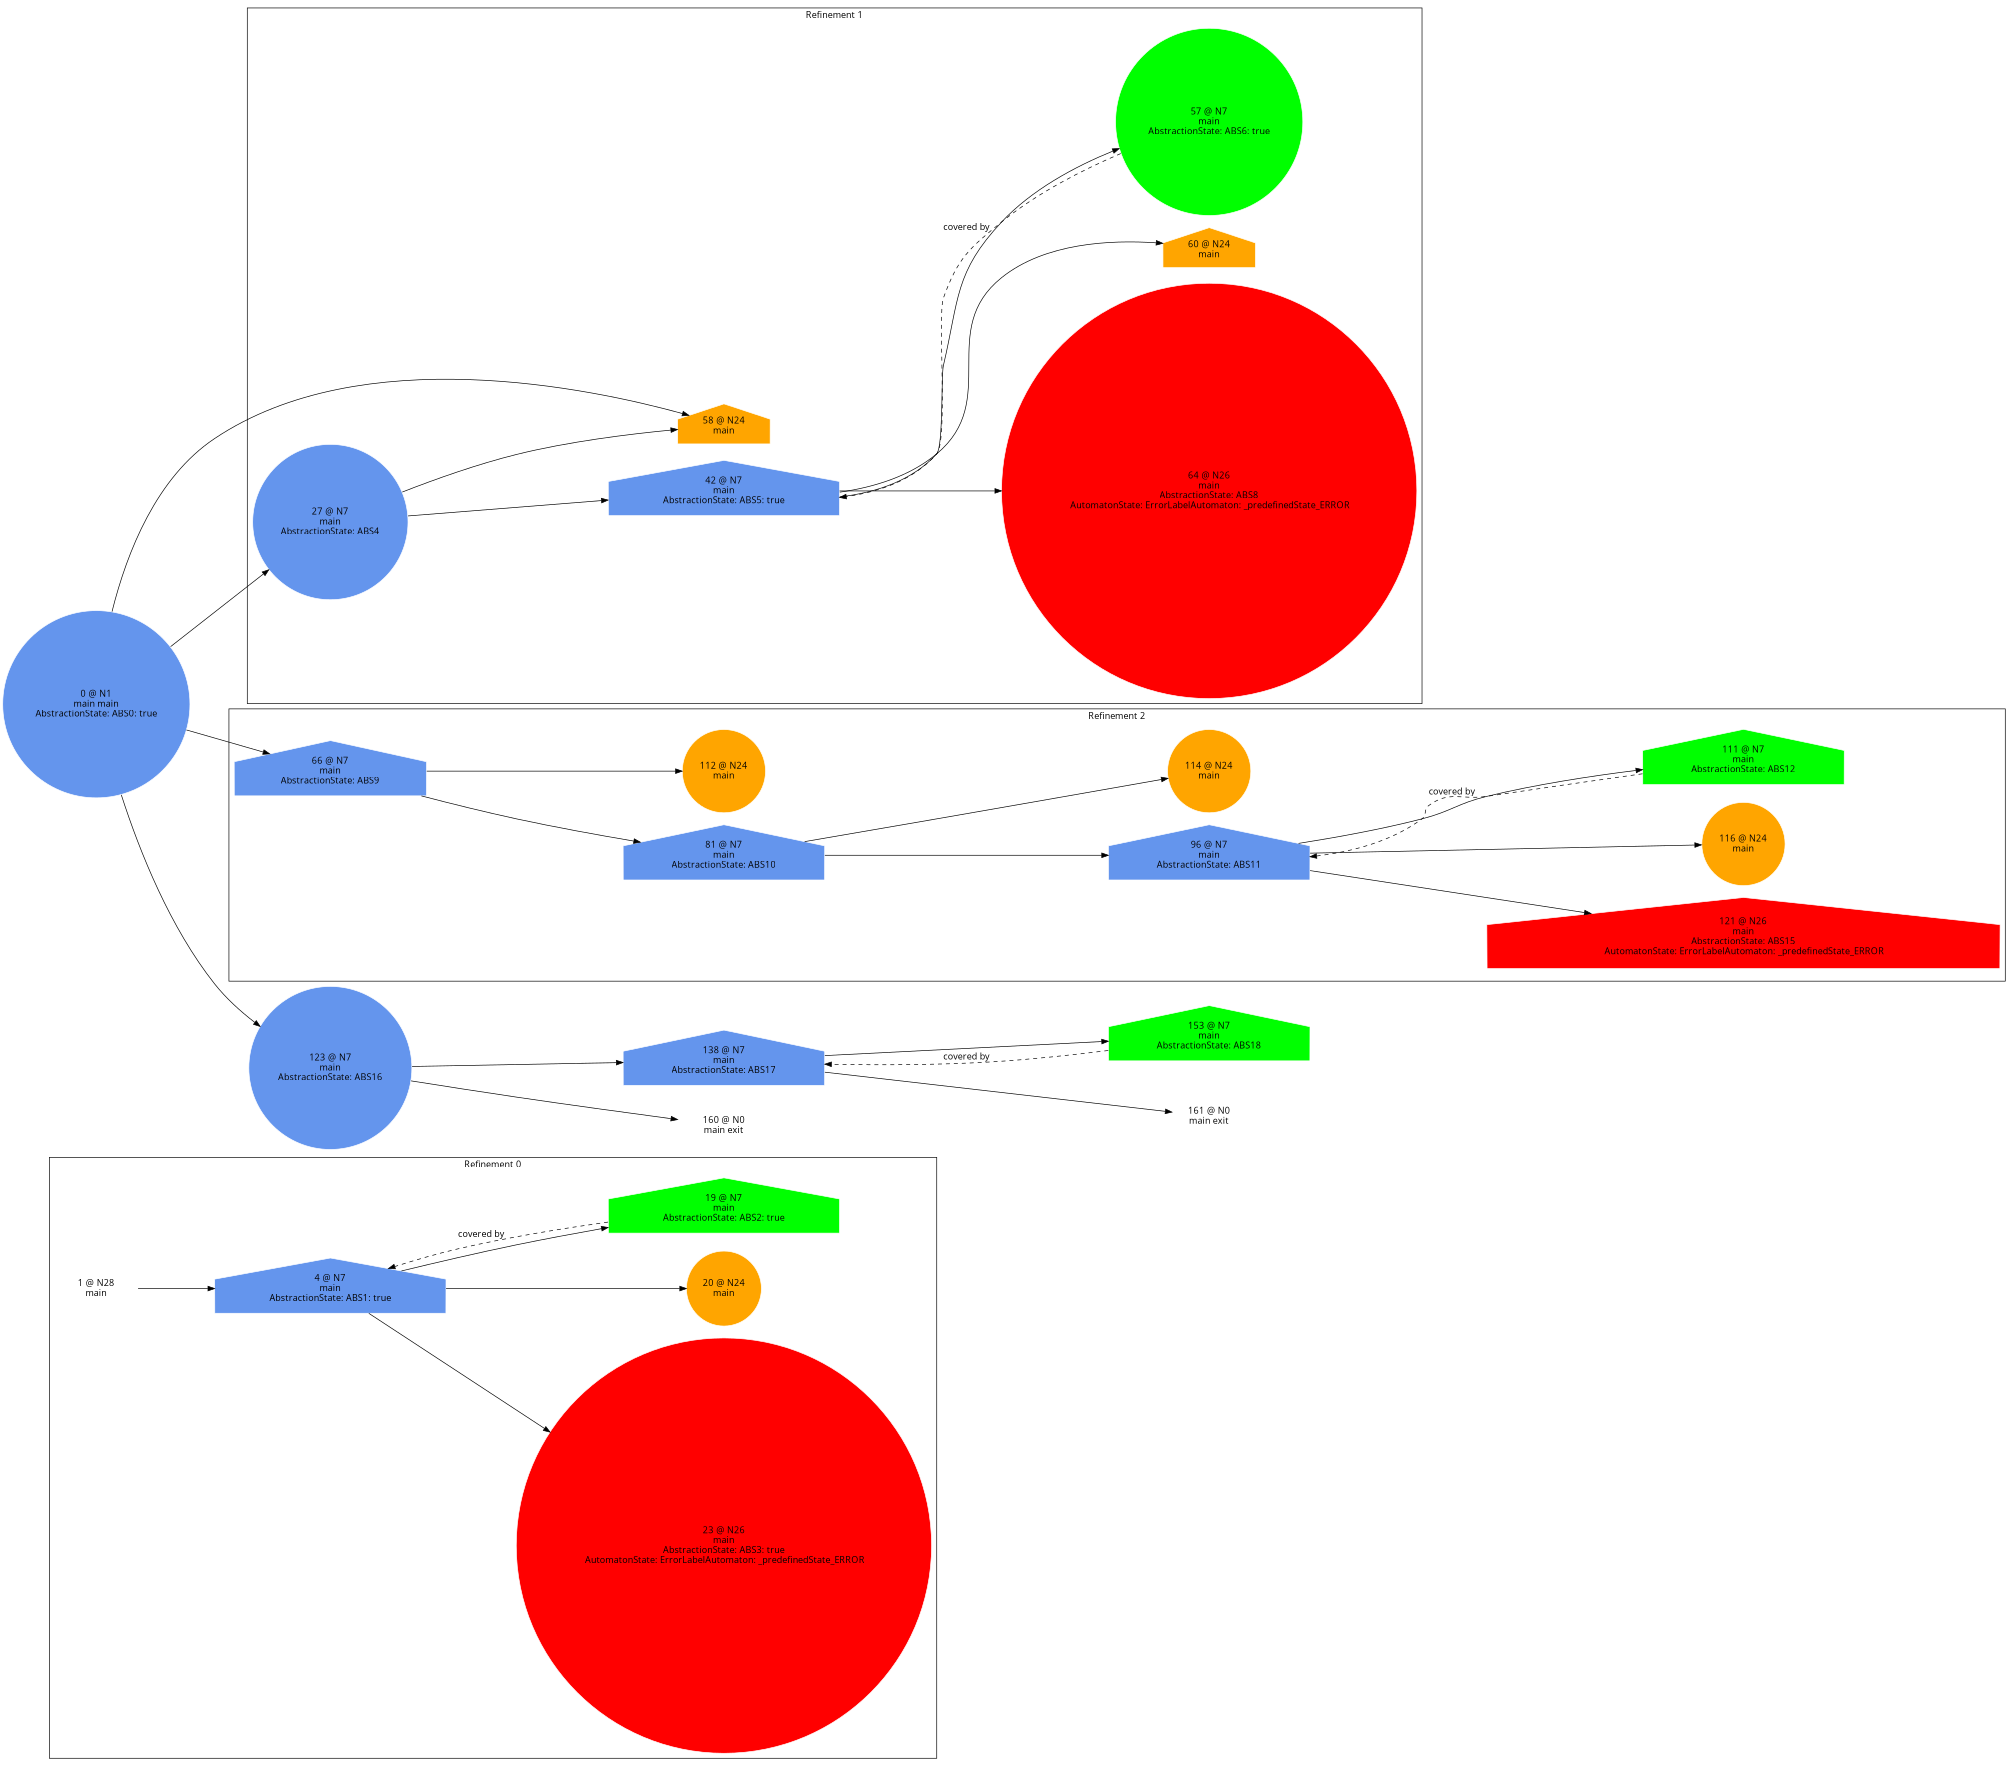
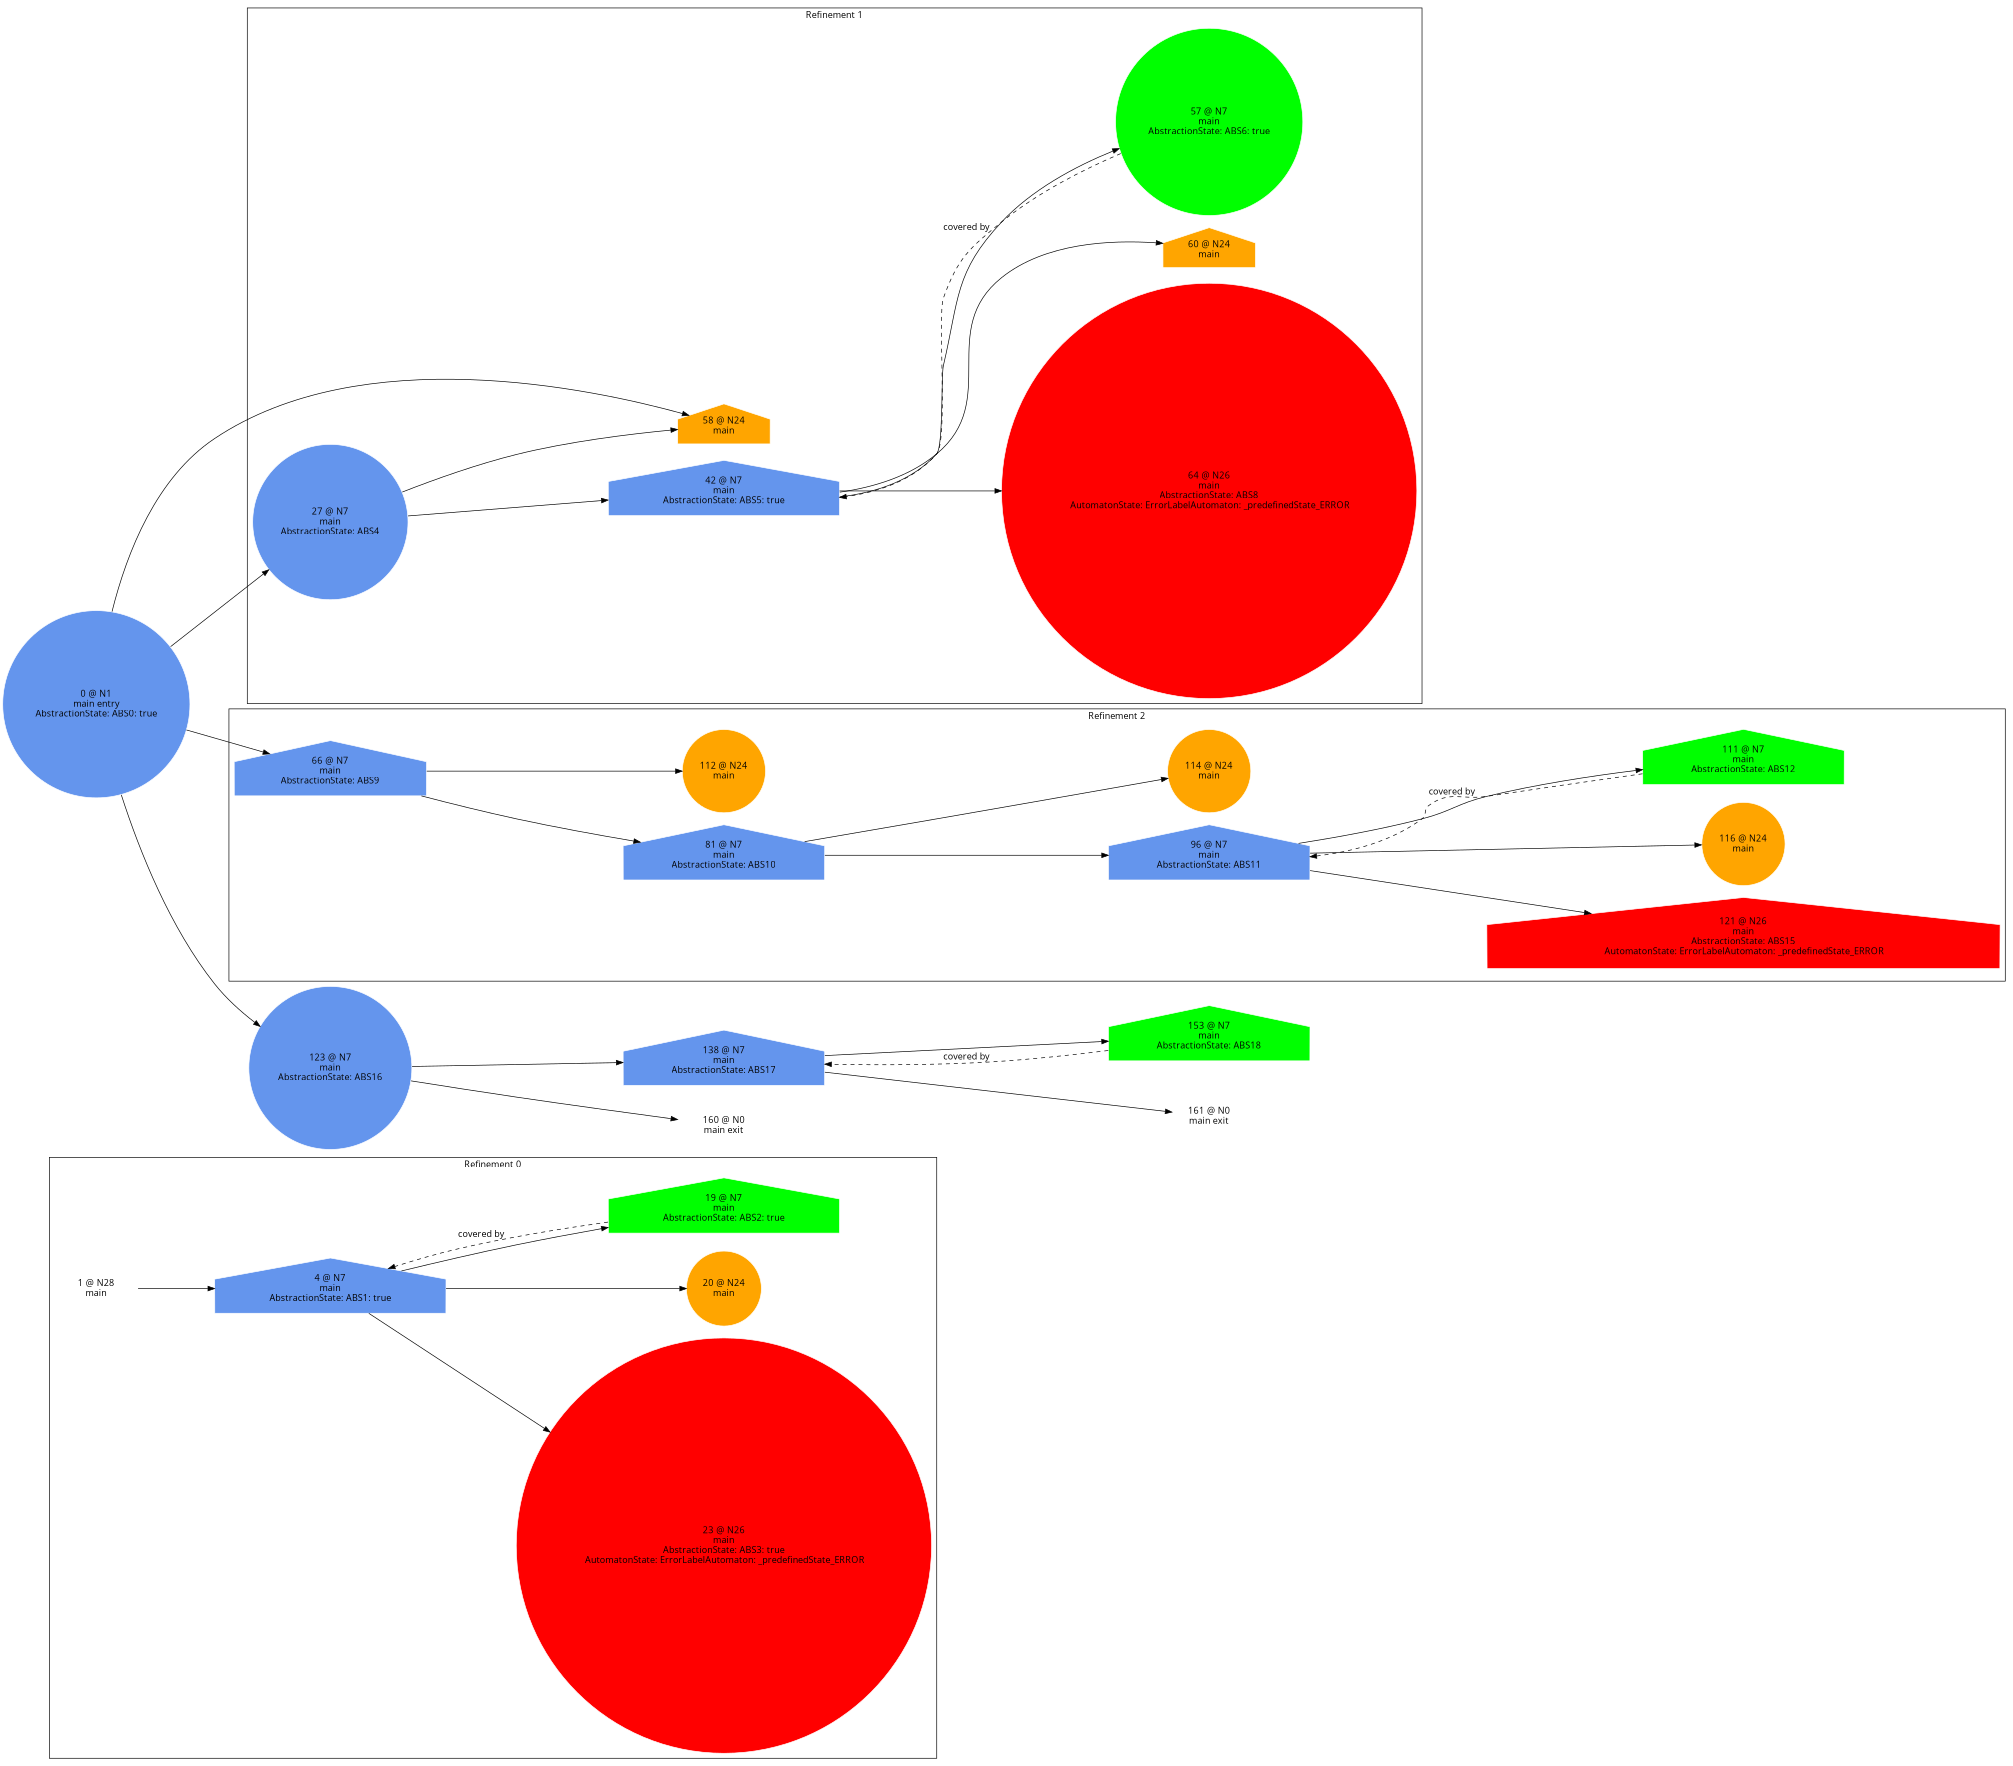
(96, 704) -> (96, 704)
